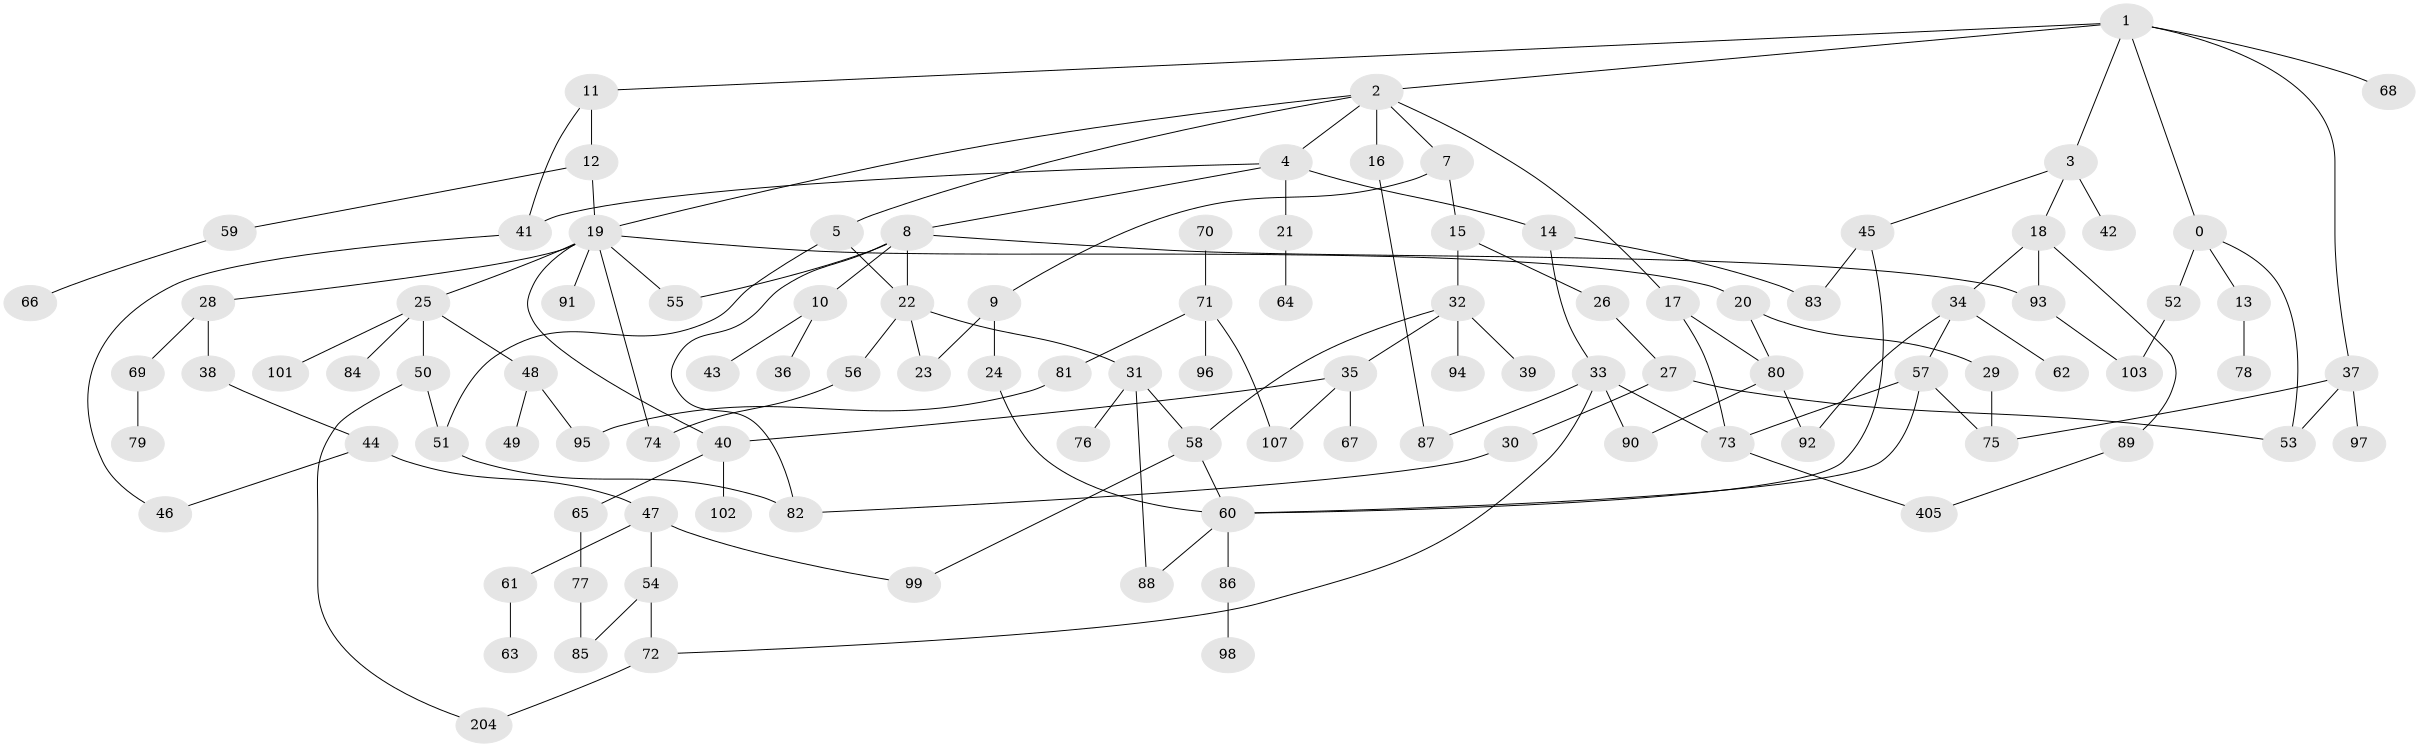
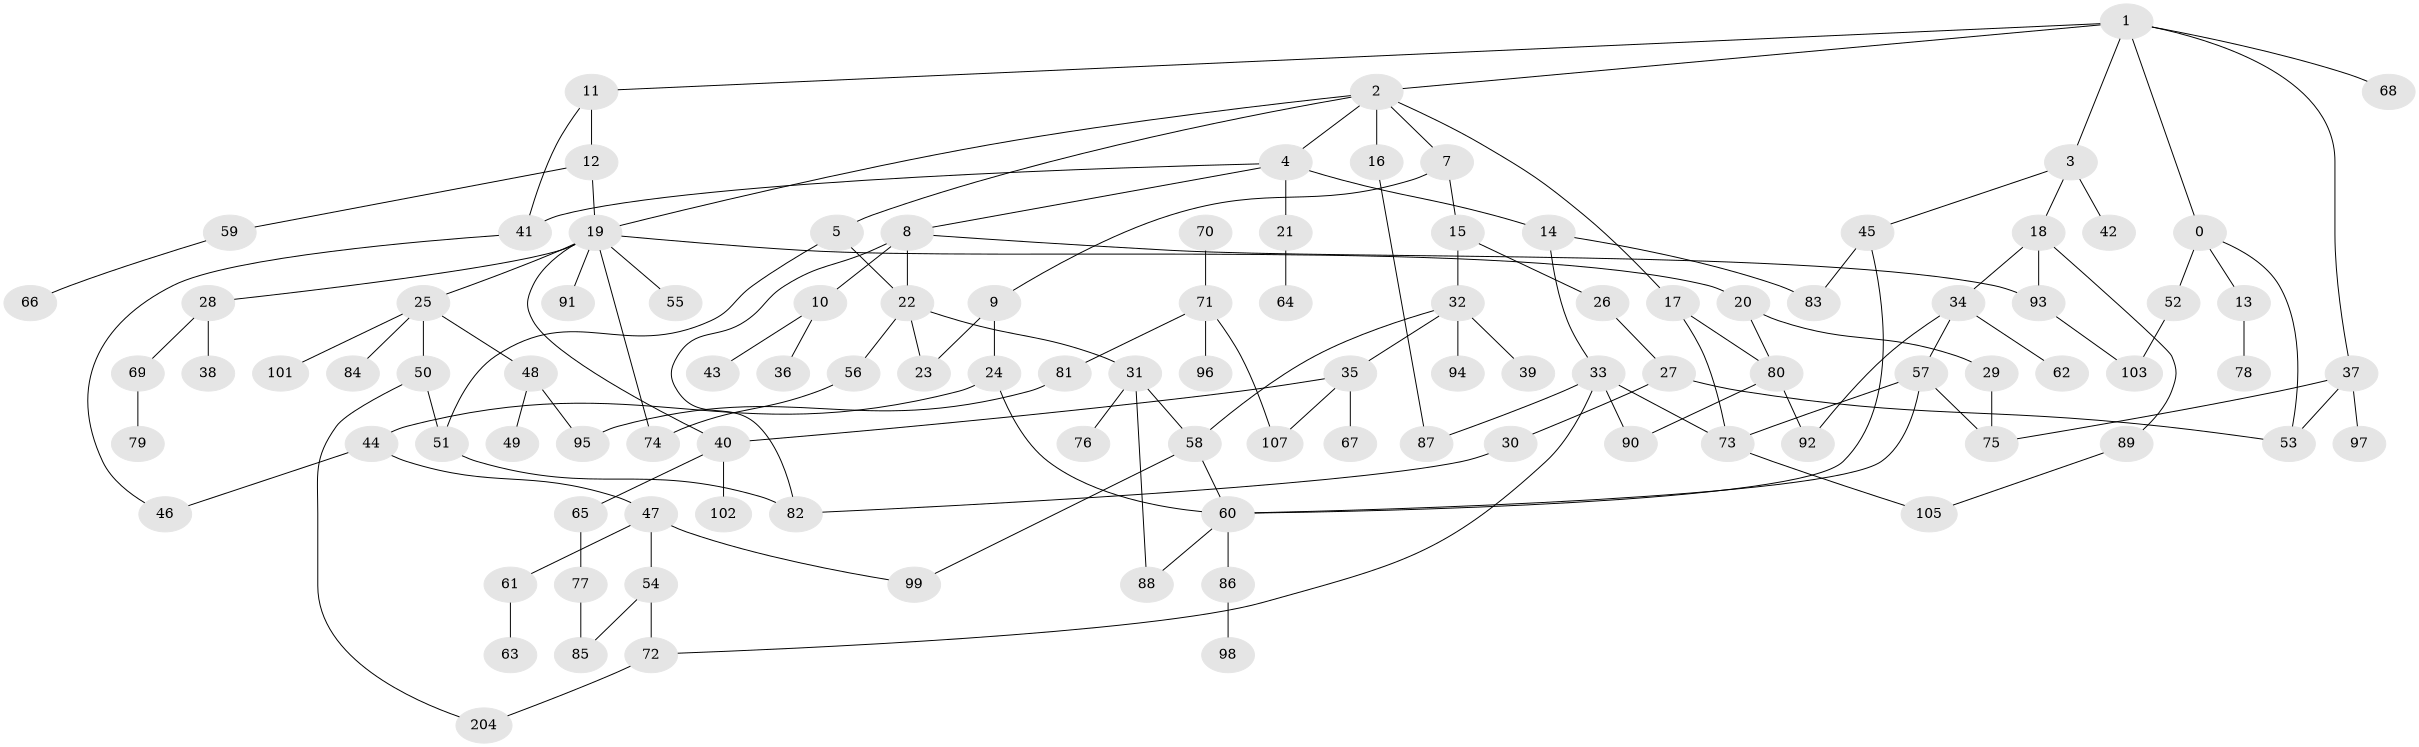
(790, 276) -> none
(289, 410) -> (668, 408)
(1929, 514) -> (1929, 514)
